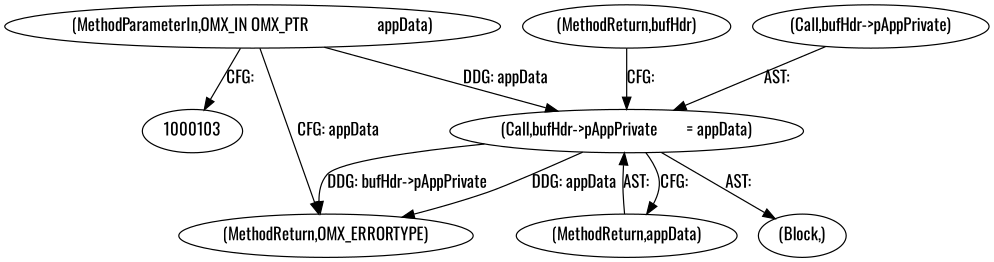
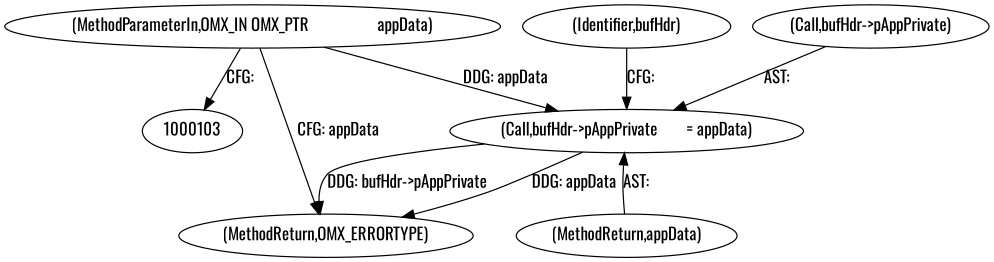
(627, 26) -> (627, 26)
(659, 177) -> none
(802, 236) -> none
